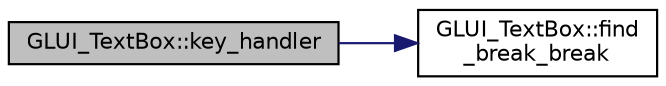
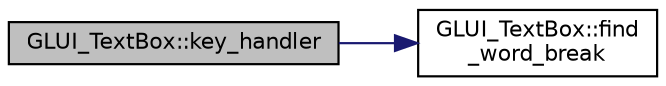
(538, 43) -> (538, 43)
